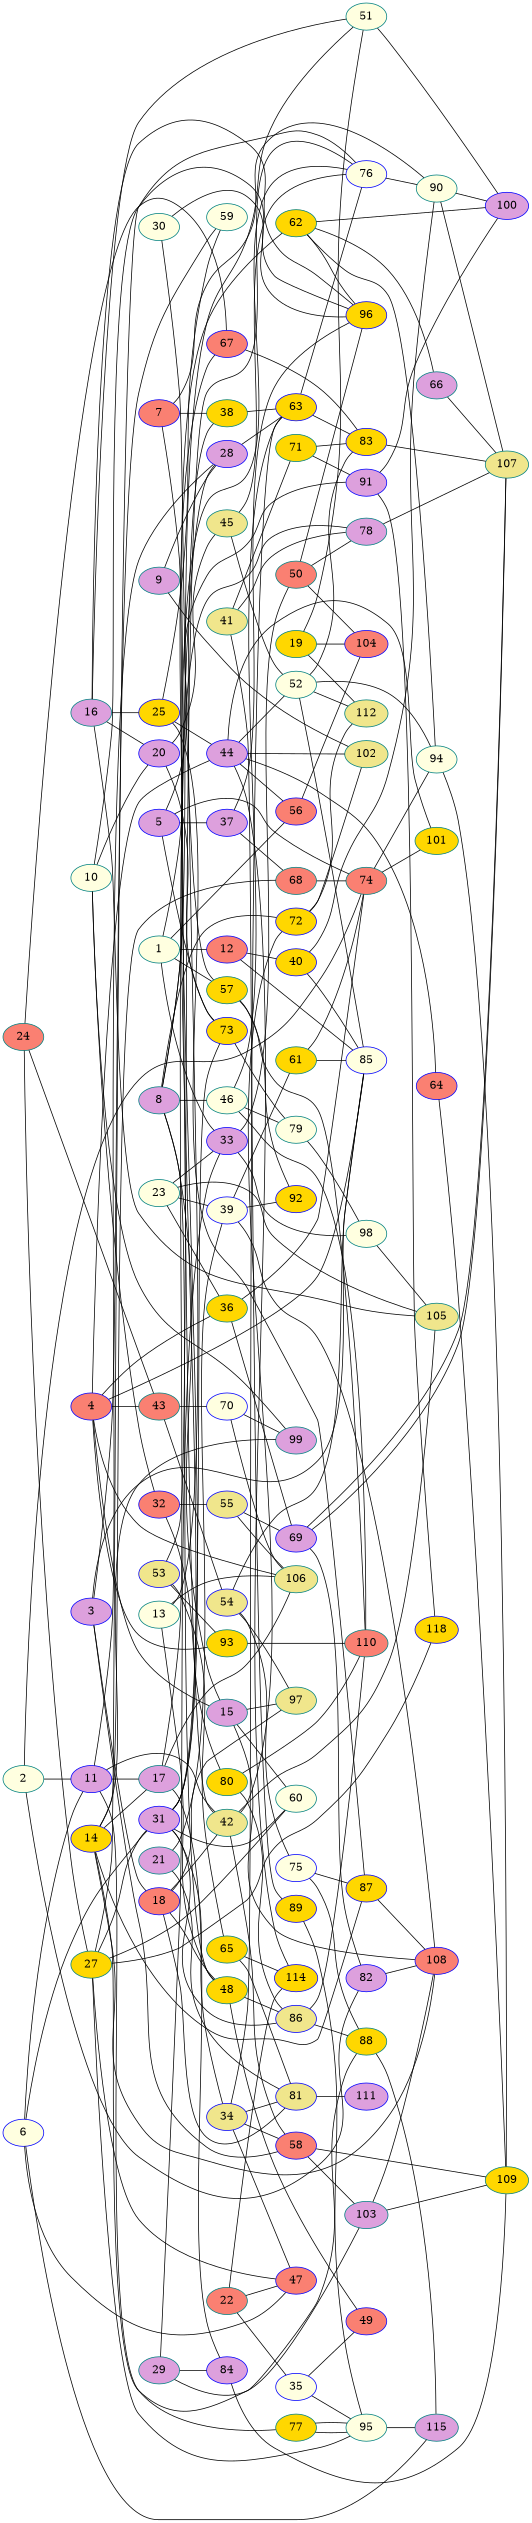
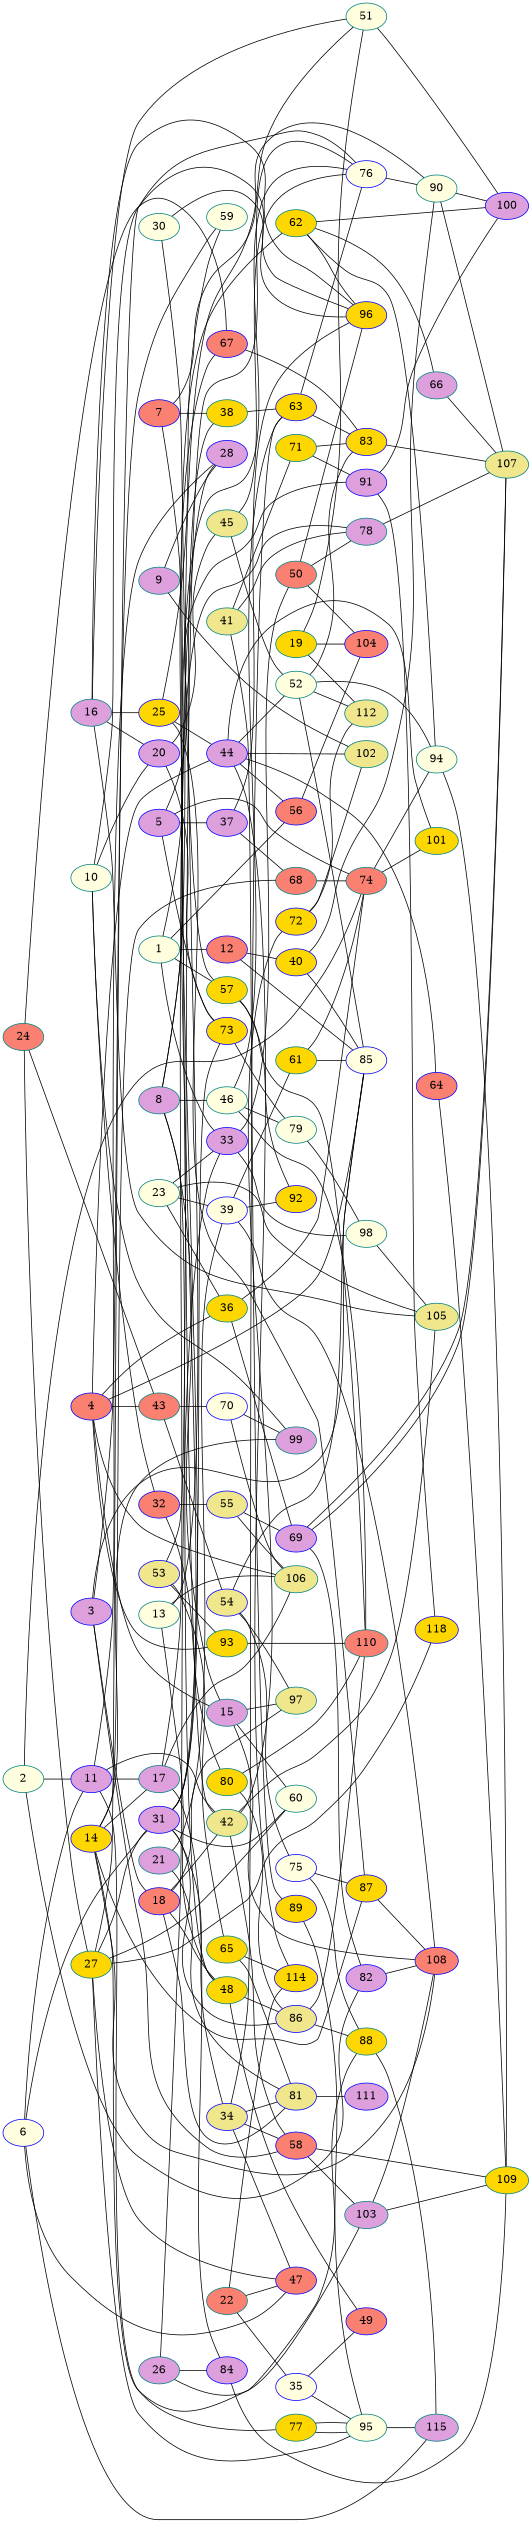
(267, 427) -> none
(204, 933) -> none
(159, 2370) -> (159, 2370)
